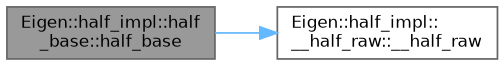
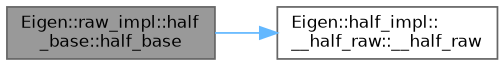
(111, 33) -> (111, 33)
